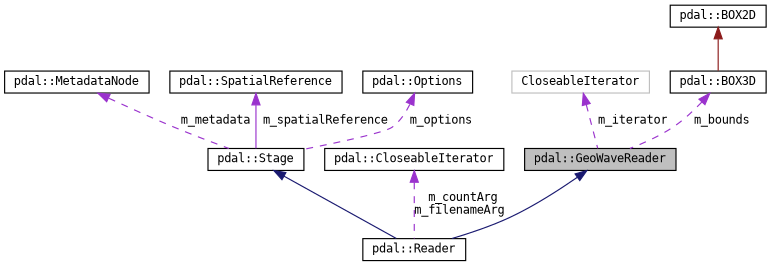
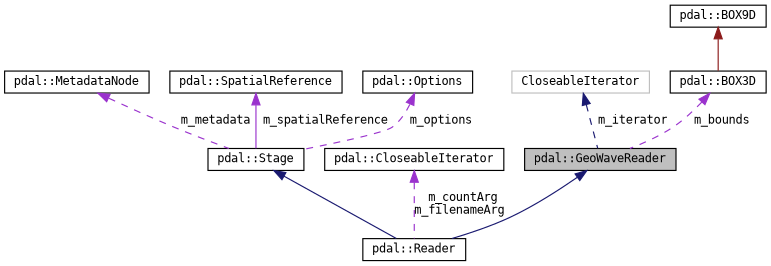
(718, 16) -> (718, 16)
(592, 127) -> (592, 127)
